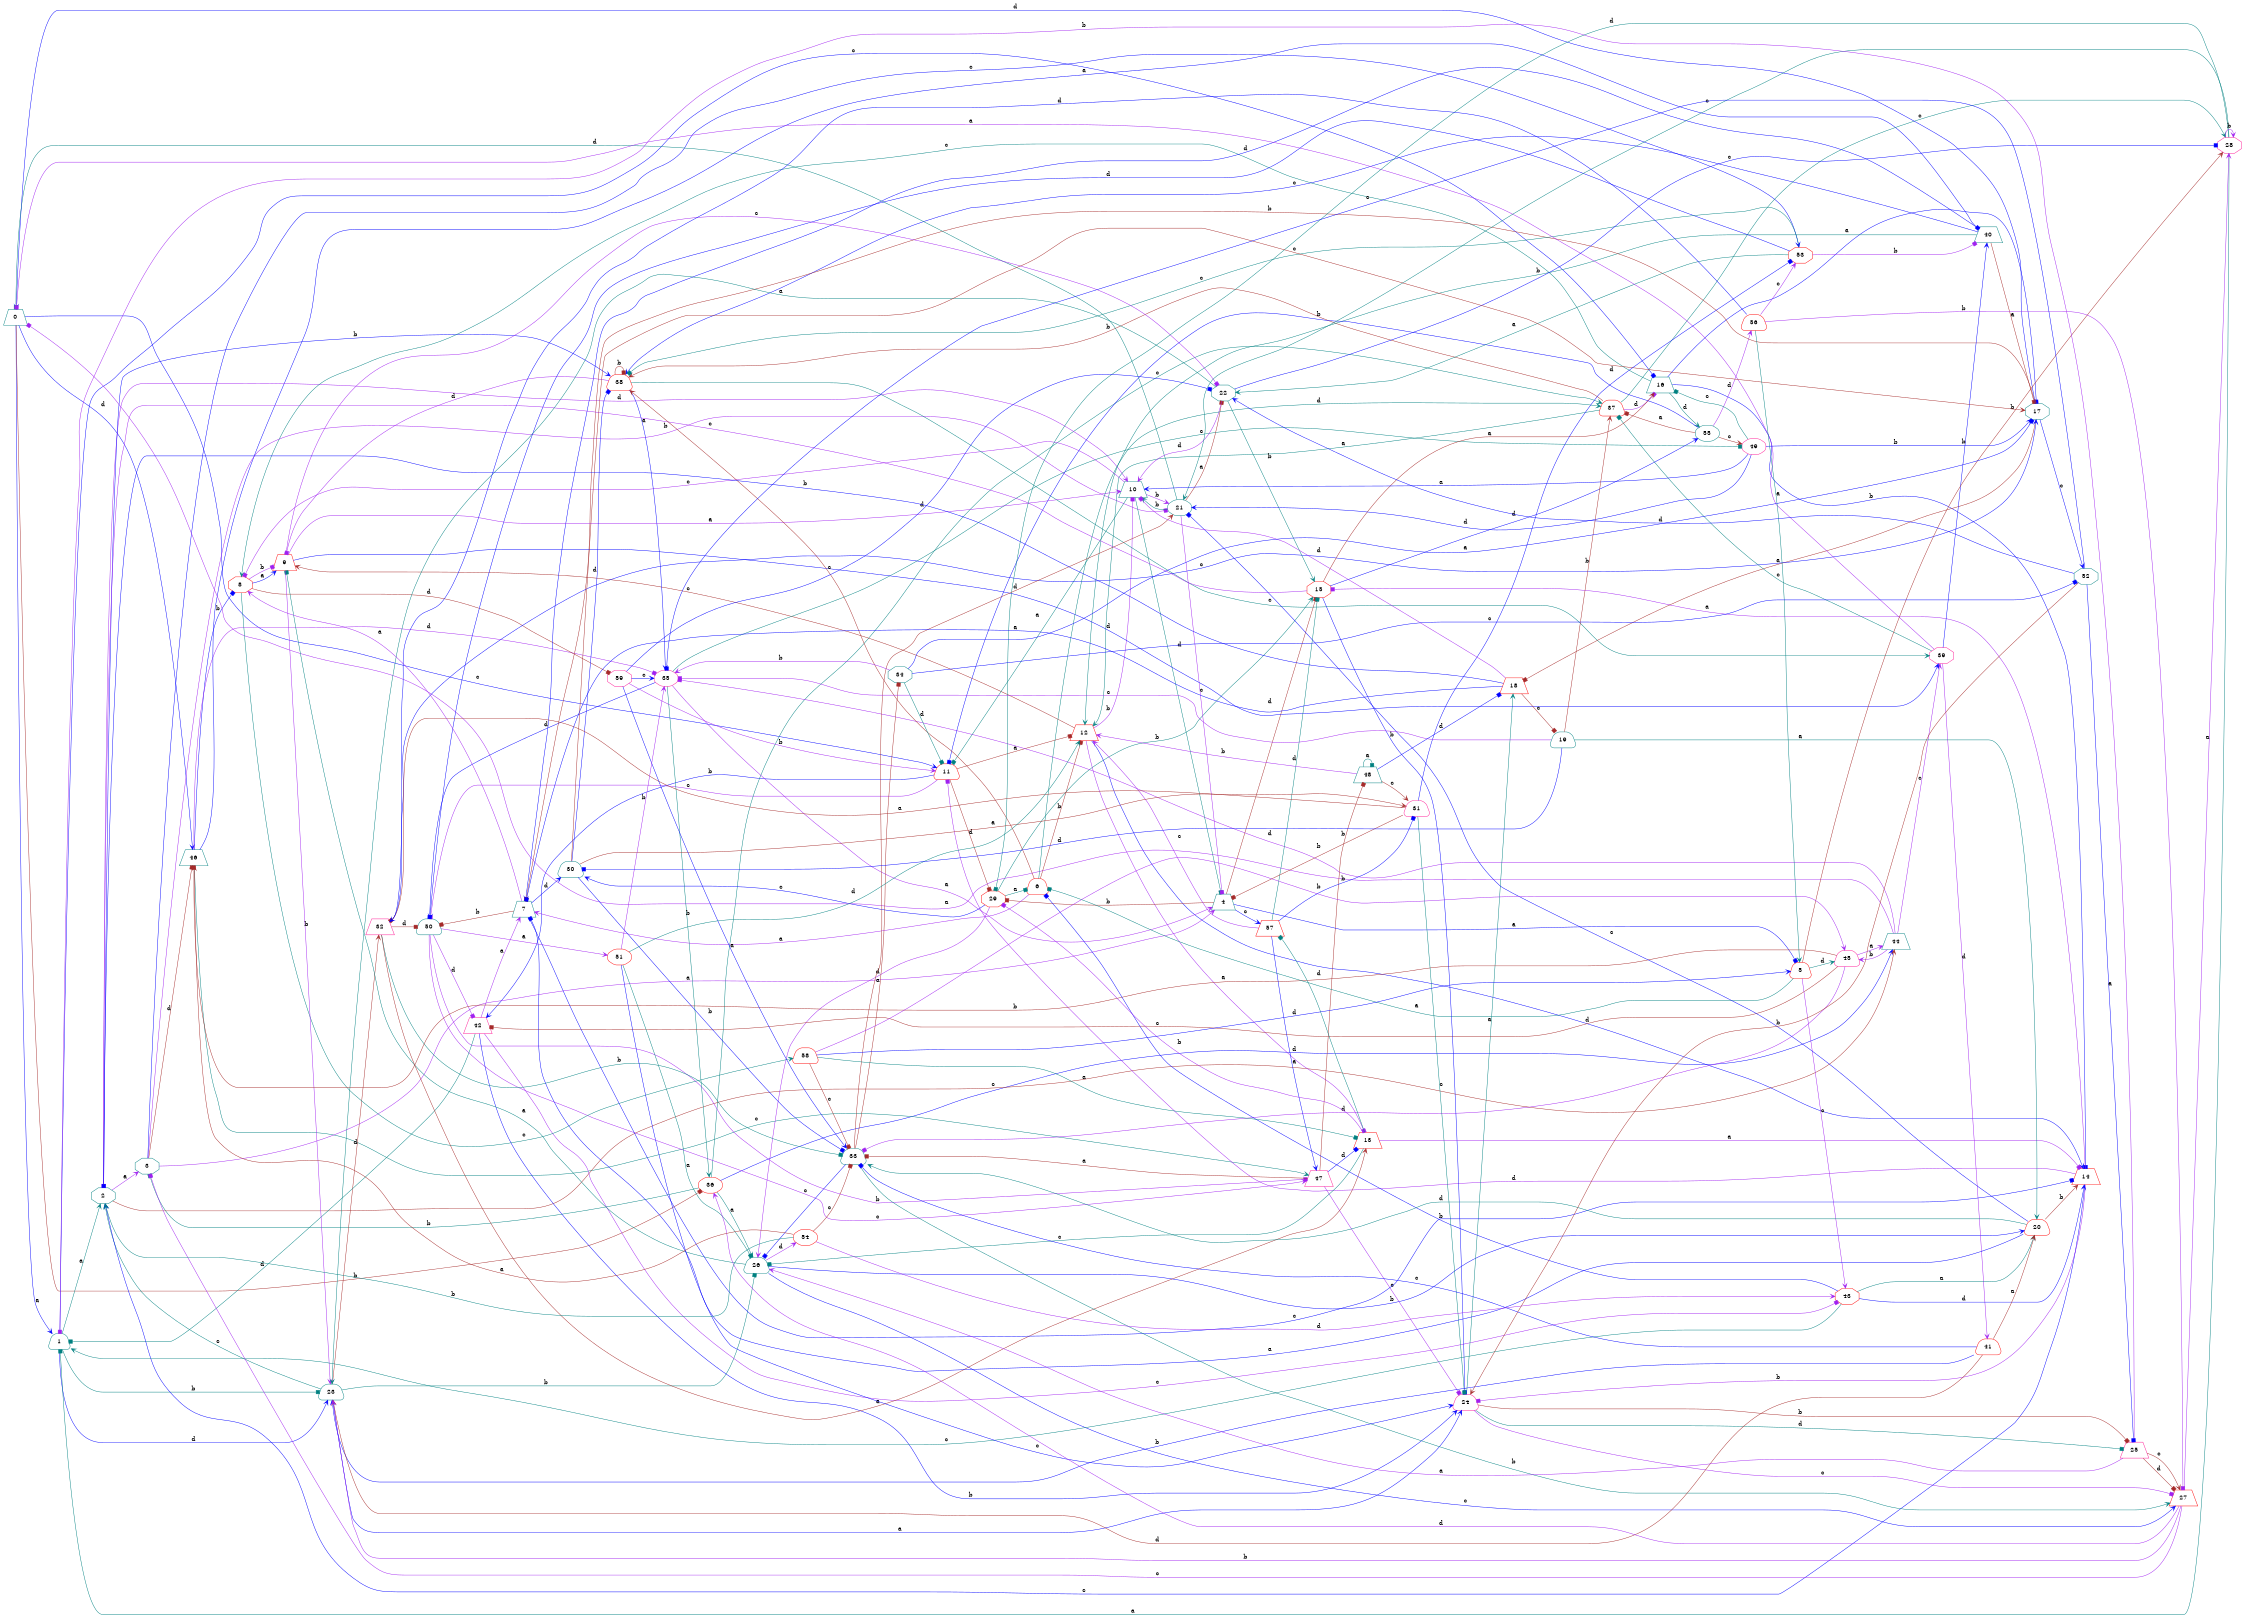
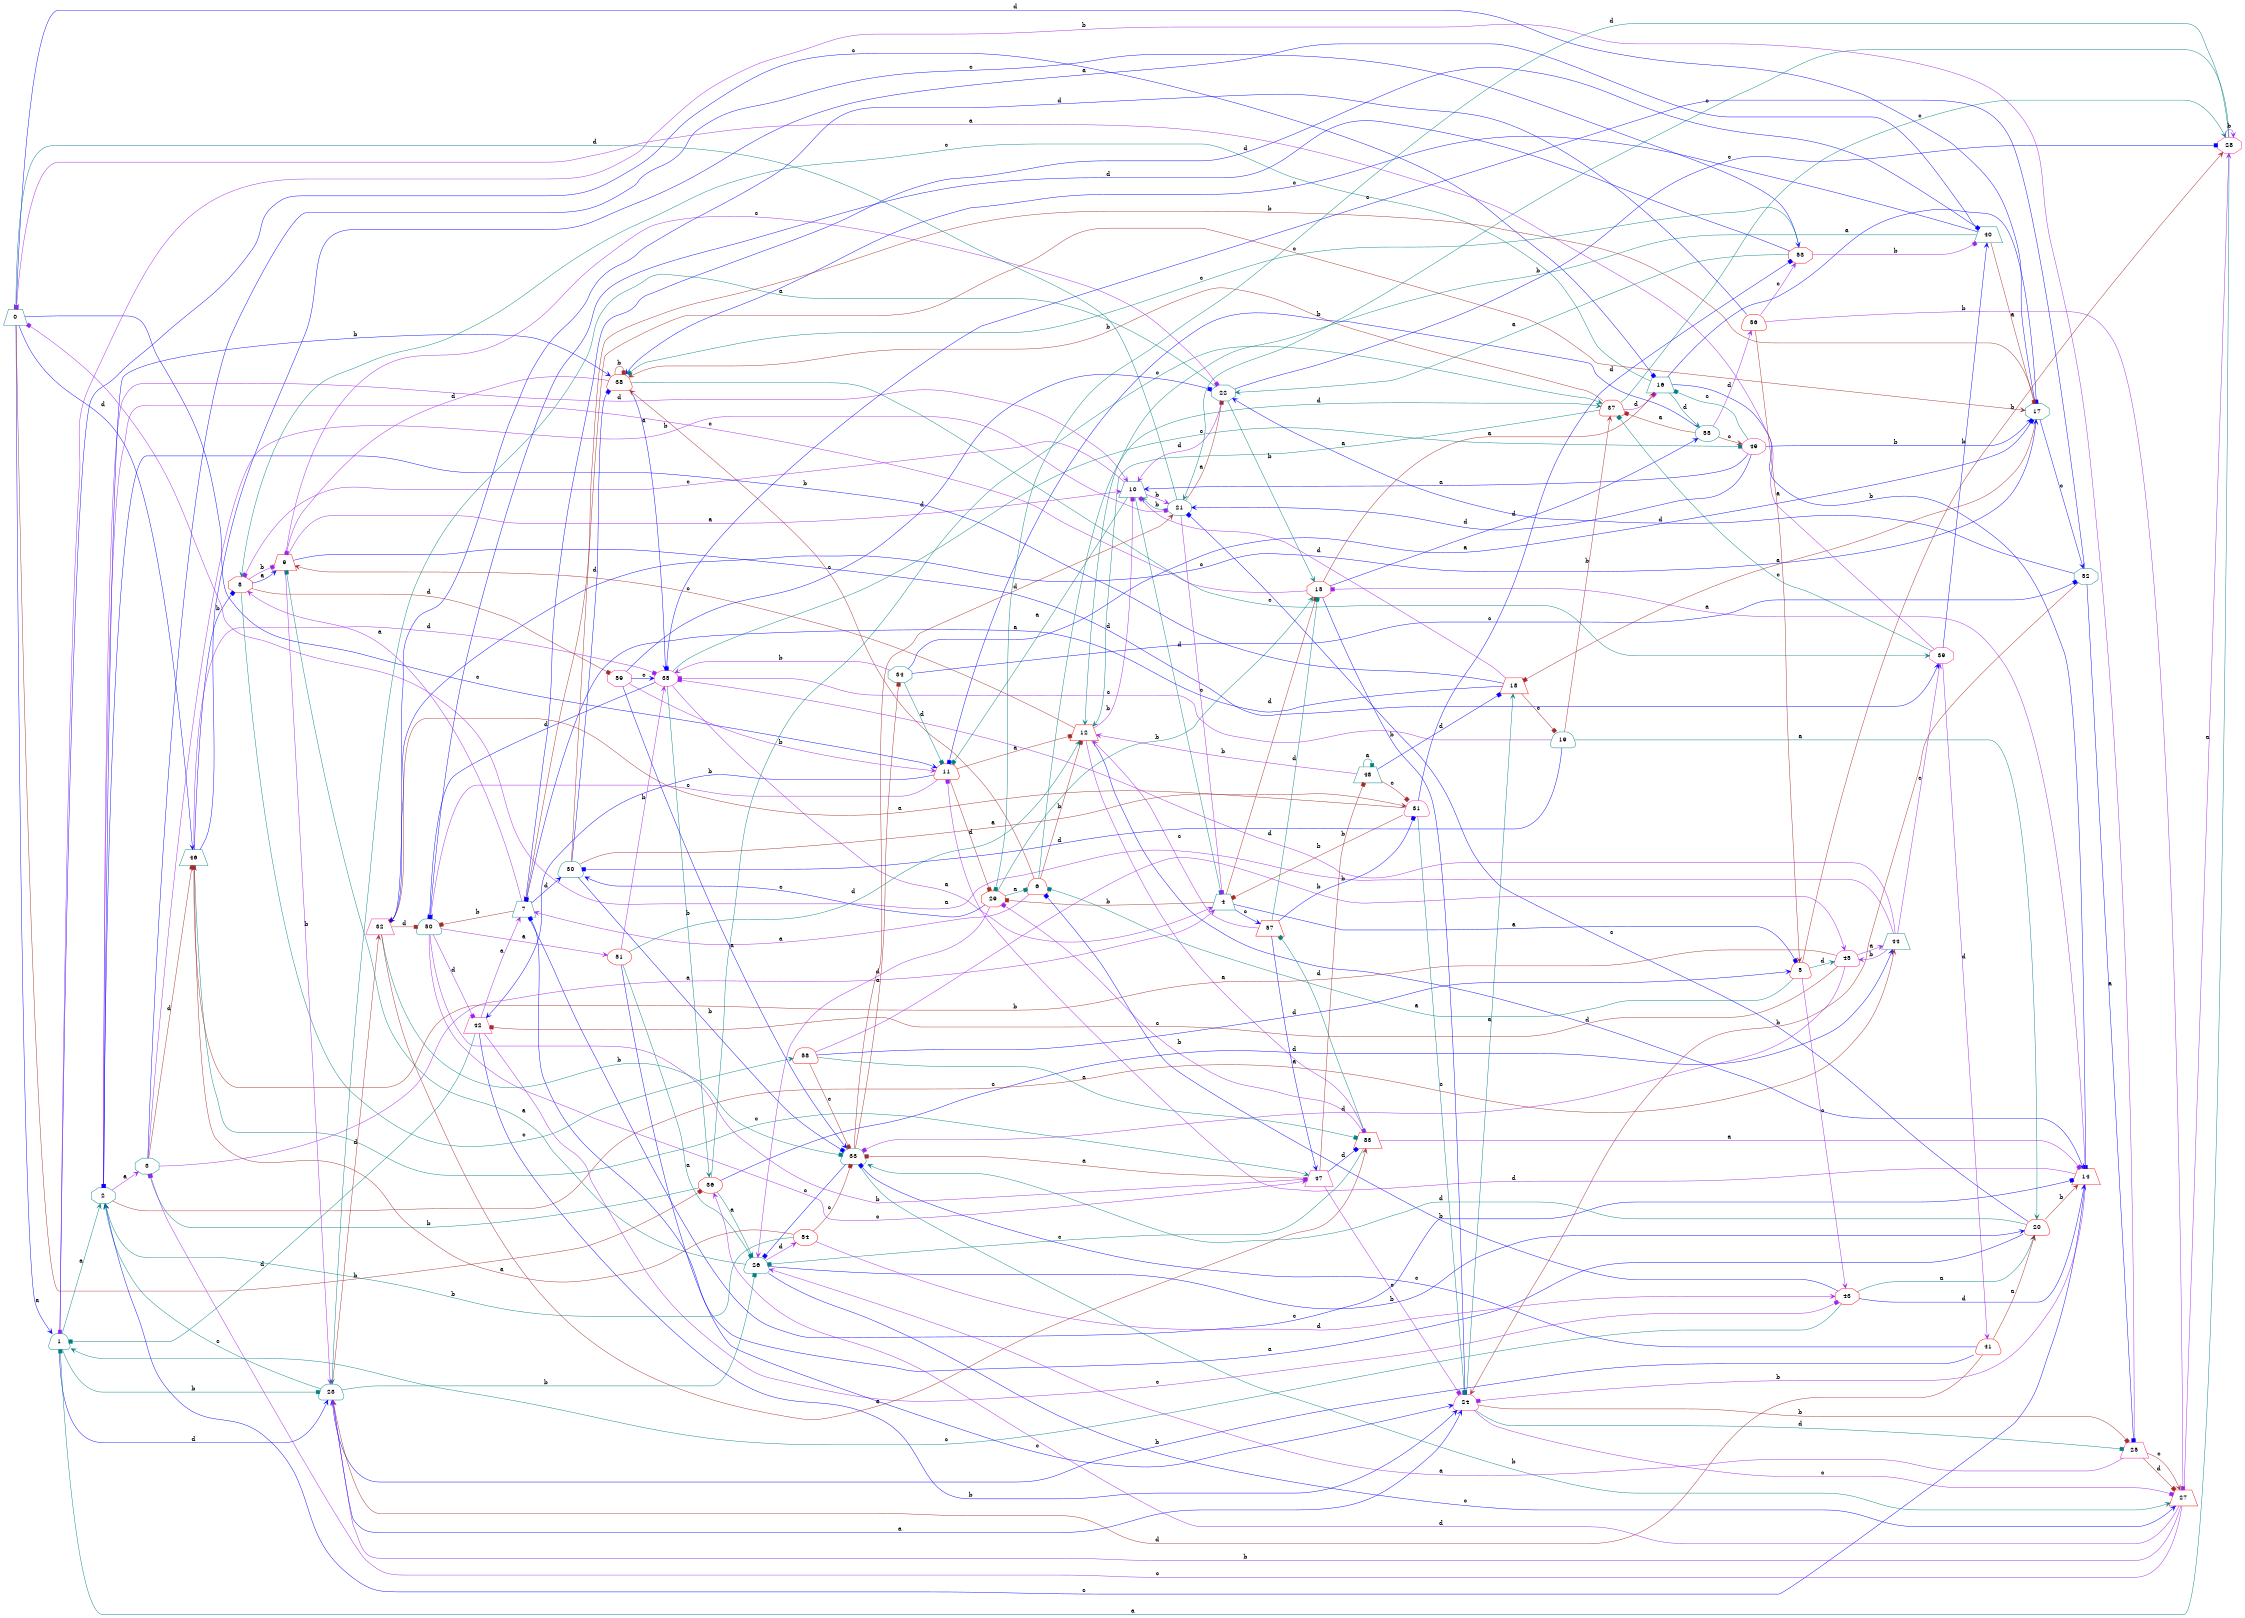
(1786, 643) -> (1786, 643)
(1394, 789) -> (1394, 789)
(1368, 1140) -> (1368, 1140)
